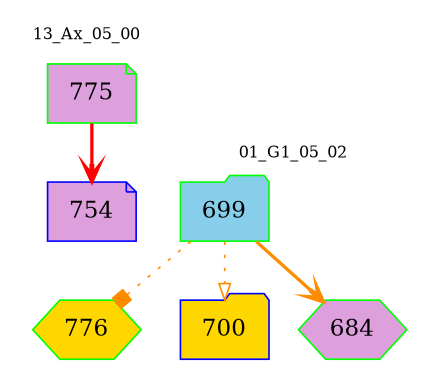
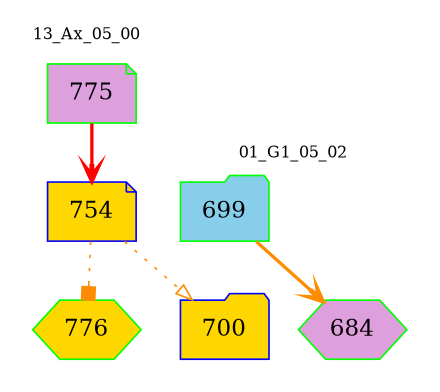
(92, 212) -> (92, 212)
(225, 263) -> (144, 258)
(160, 267) -> (90, 263)
